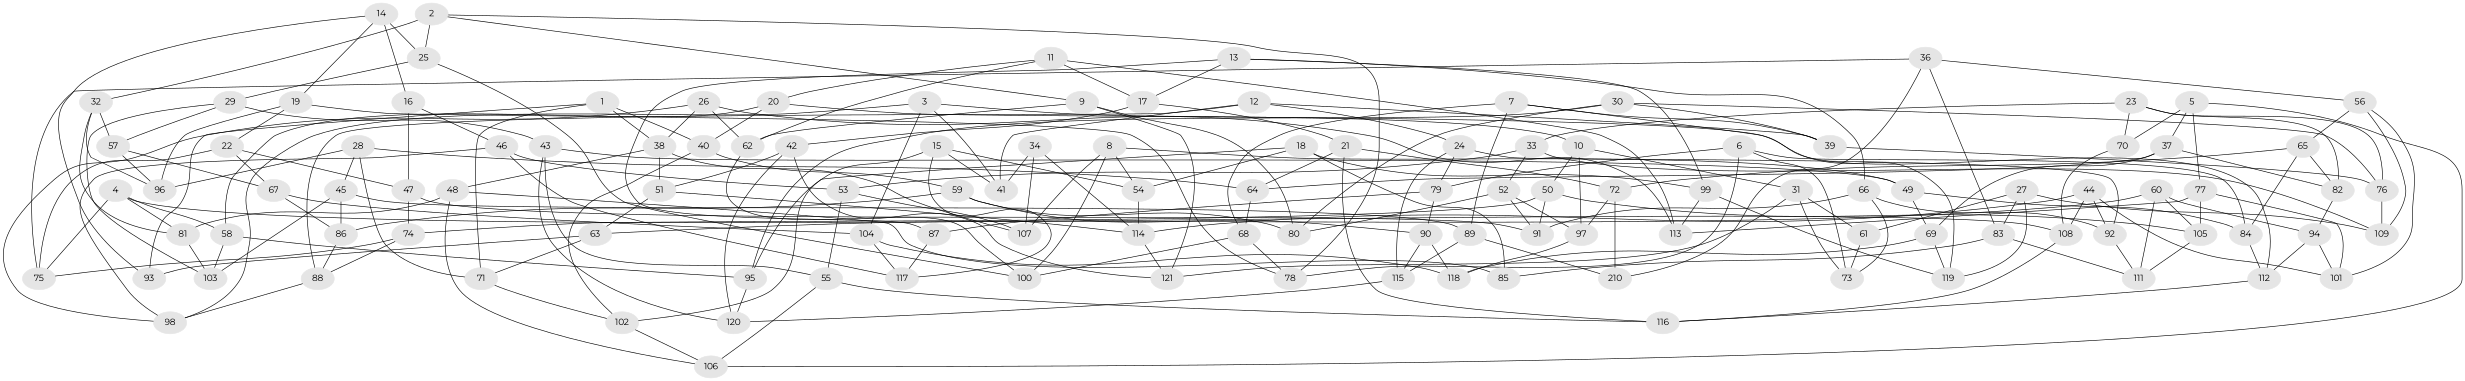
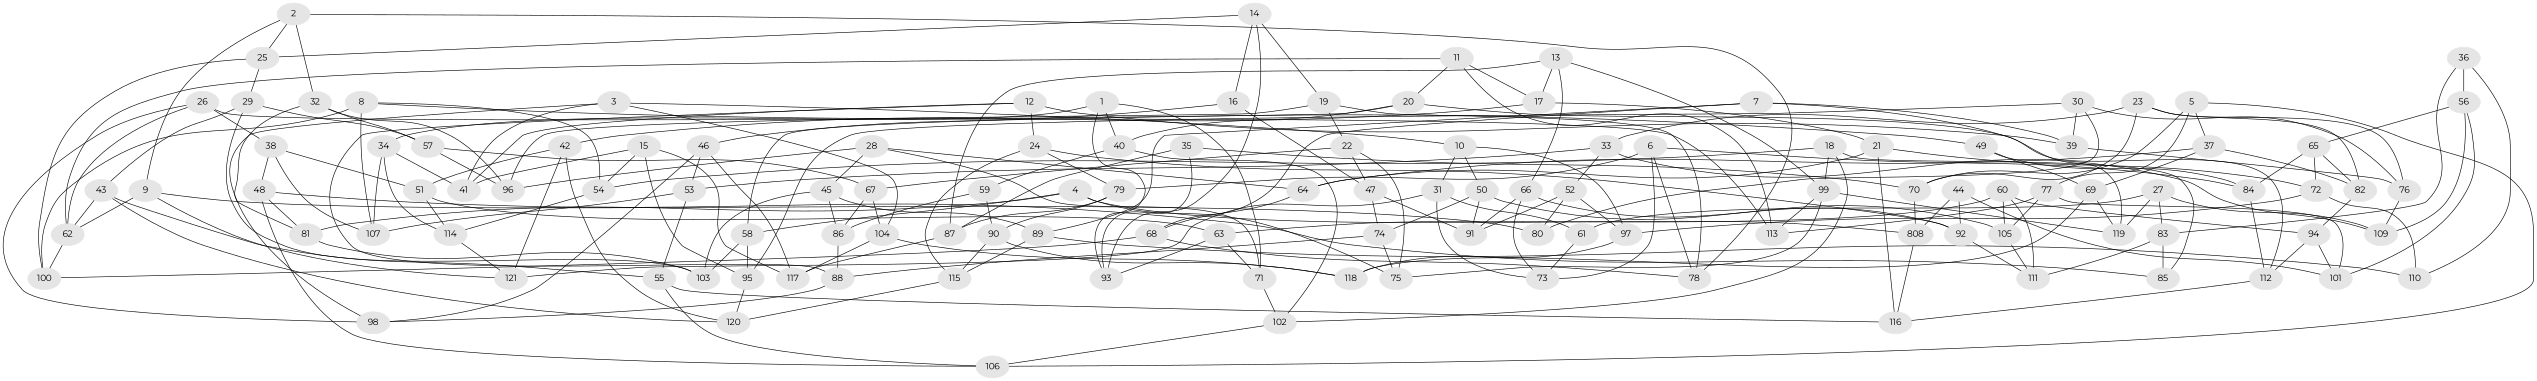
(1100, 72) -> (1631, 267)
(631, 124) -> (741, 118)
none -> (1187, 146)
(1229, 160) -> (84, 213)
(1125, 214) -> none
(1615, 219) -> none
(2066, 235) -> (1916, 235)
(1615, 279) -> (2415, 279)
